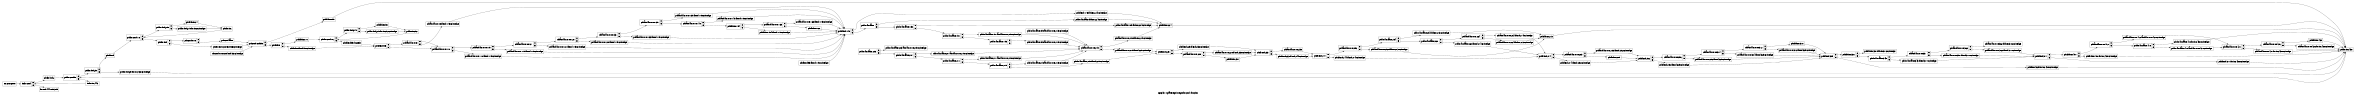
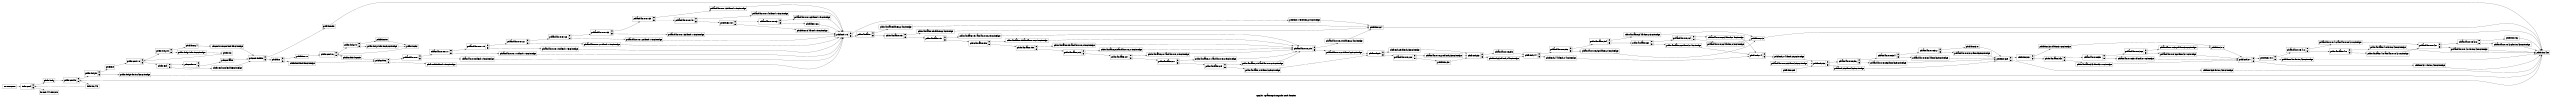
(210, 26) -> (204, 46)
(410, 48) -> (407, 63)
none -> (1027, 48)
none -> (2218, 48)
(1575, 55) -> none
